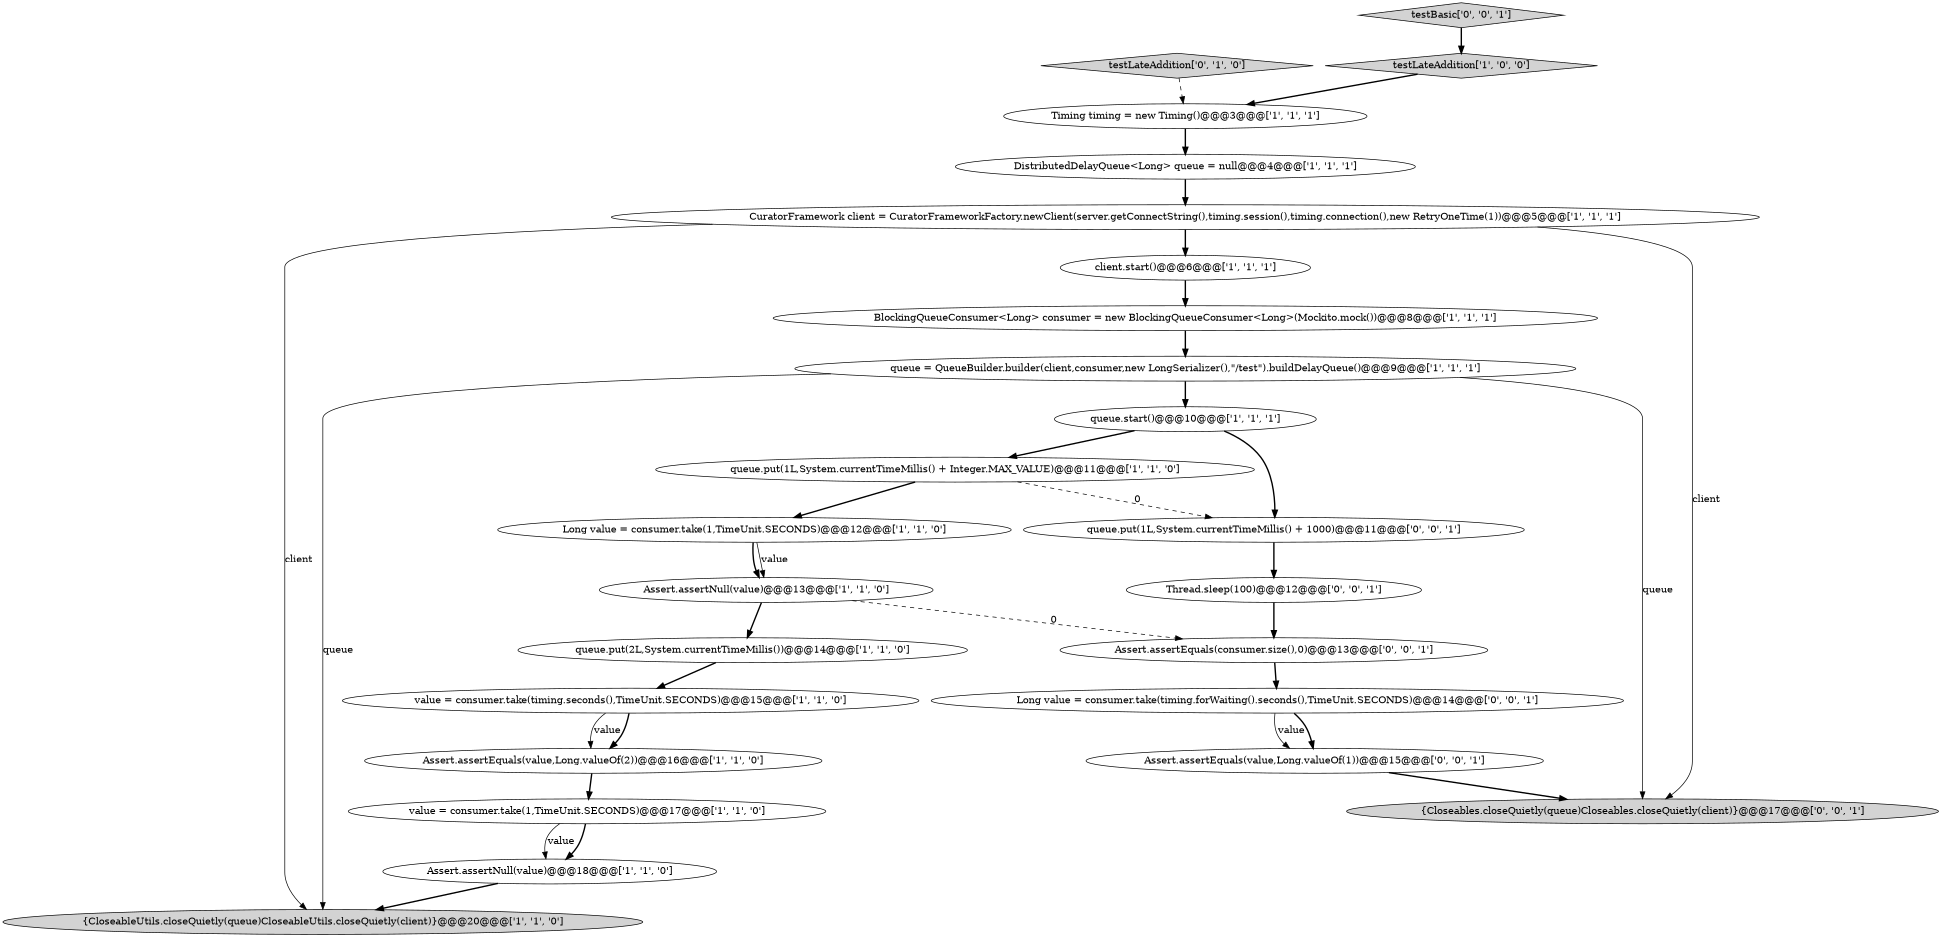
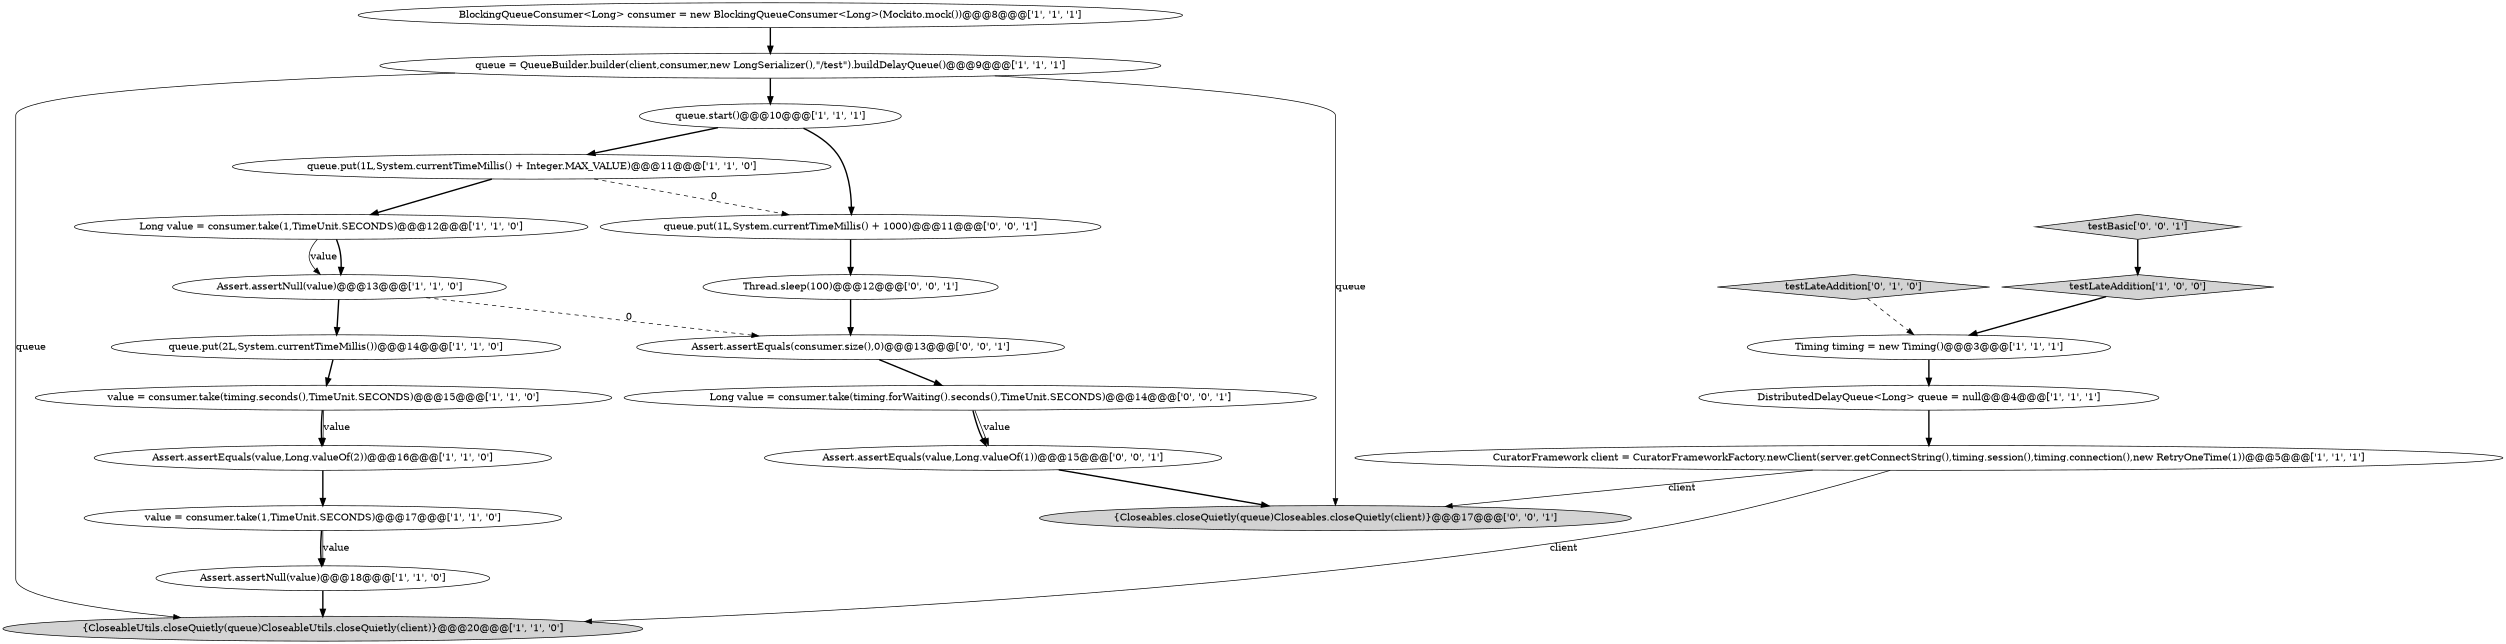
(1185, 268) -> none
